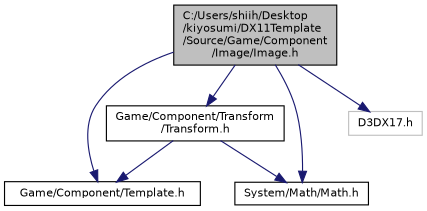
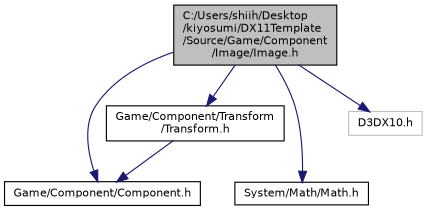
(385, 123) -> (385, 123)
(249, 159) -> none
(102, 194) -> (102, 194)
